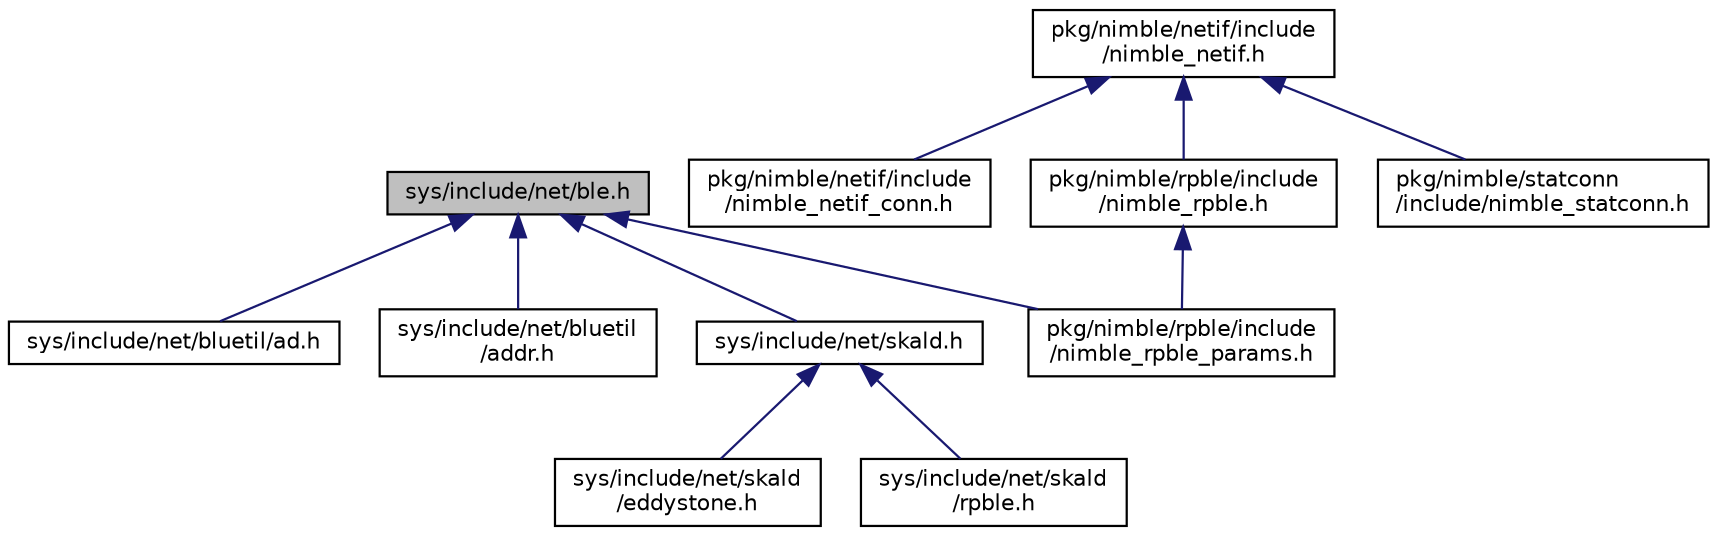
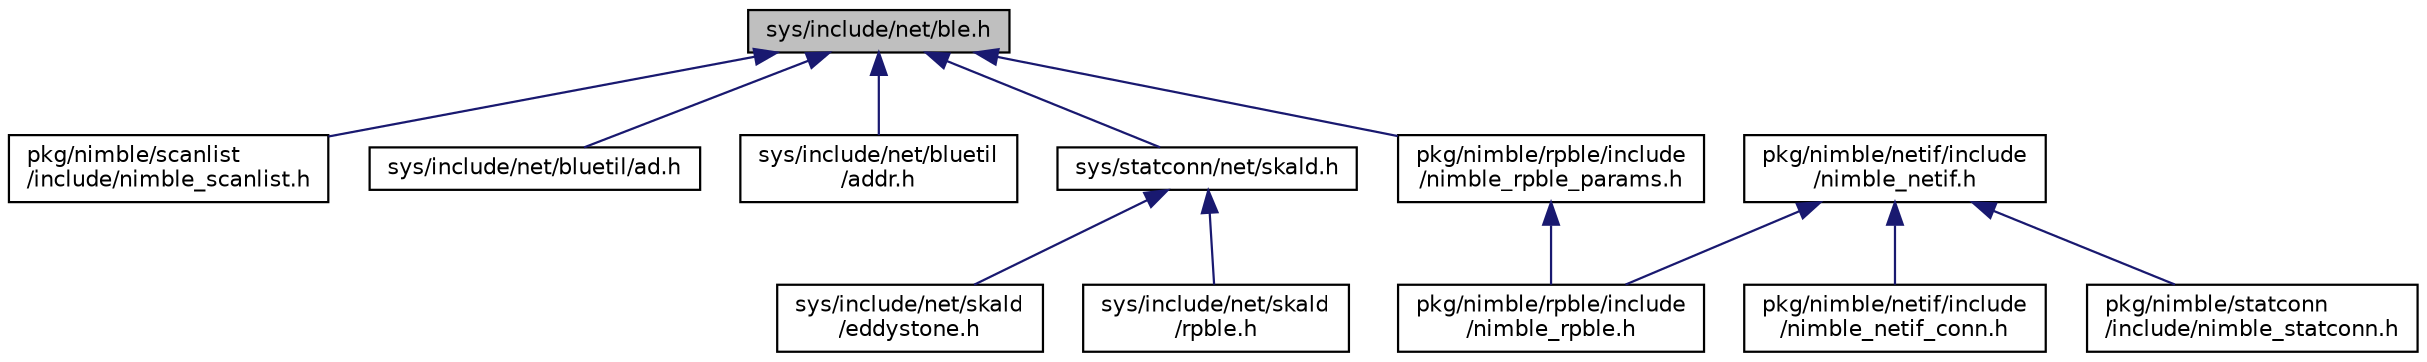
none -> (169, 169)
(1182, 280) -> (1551, 255)
(840, 343) -> (1207, 169)
